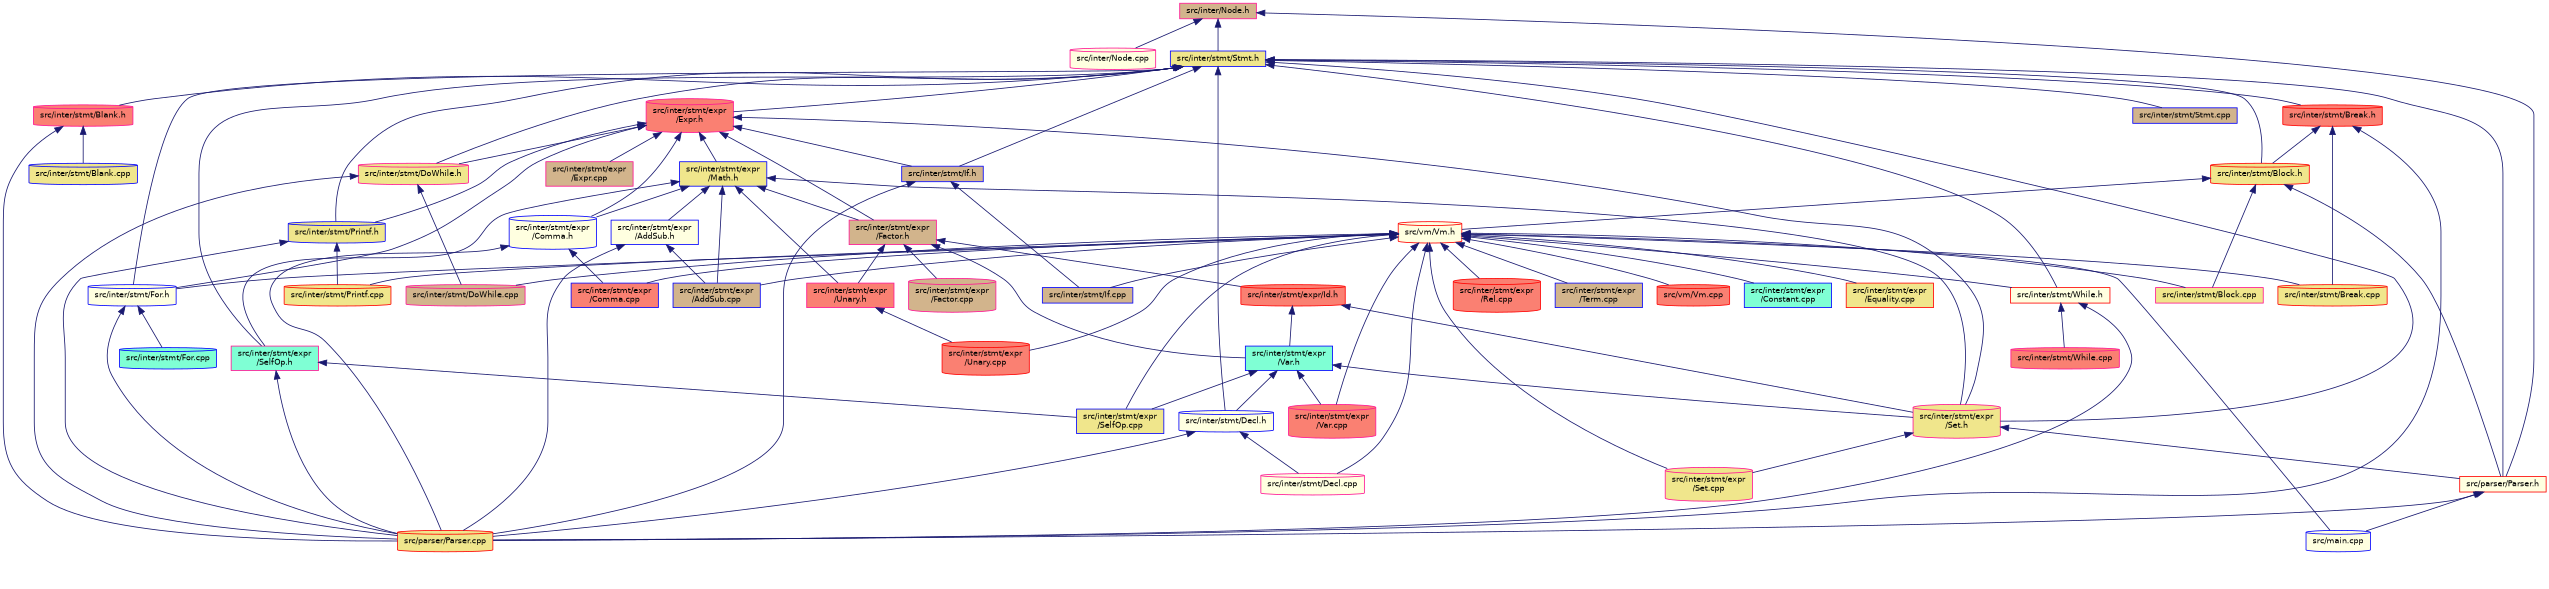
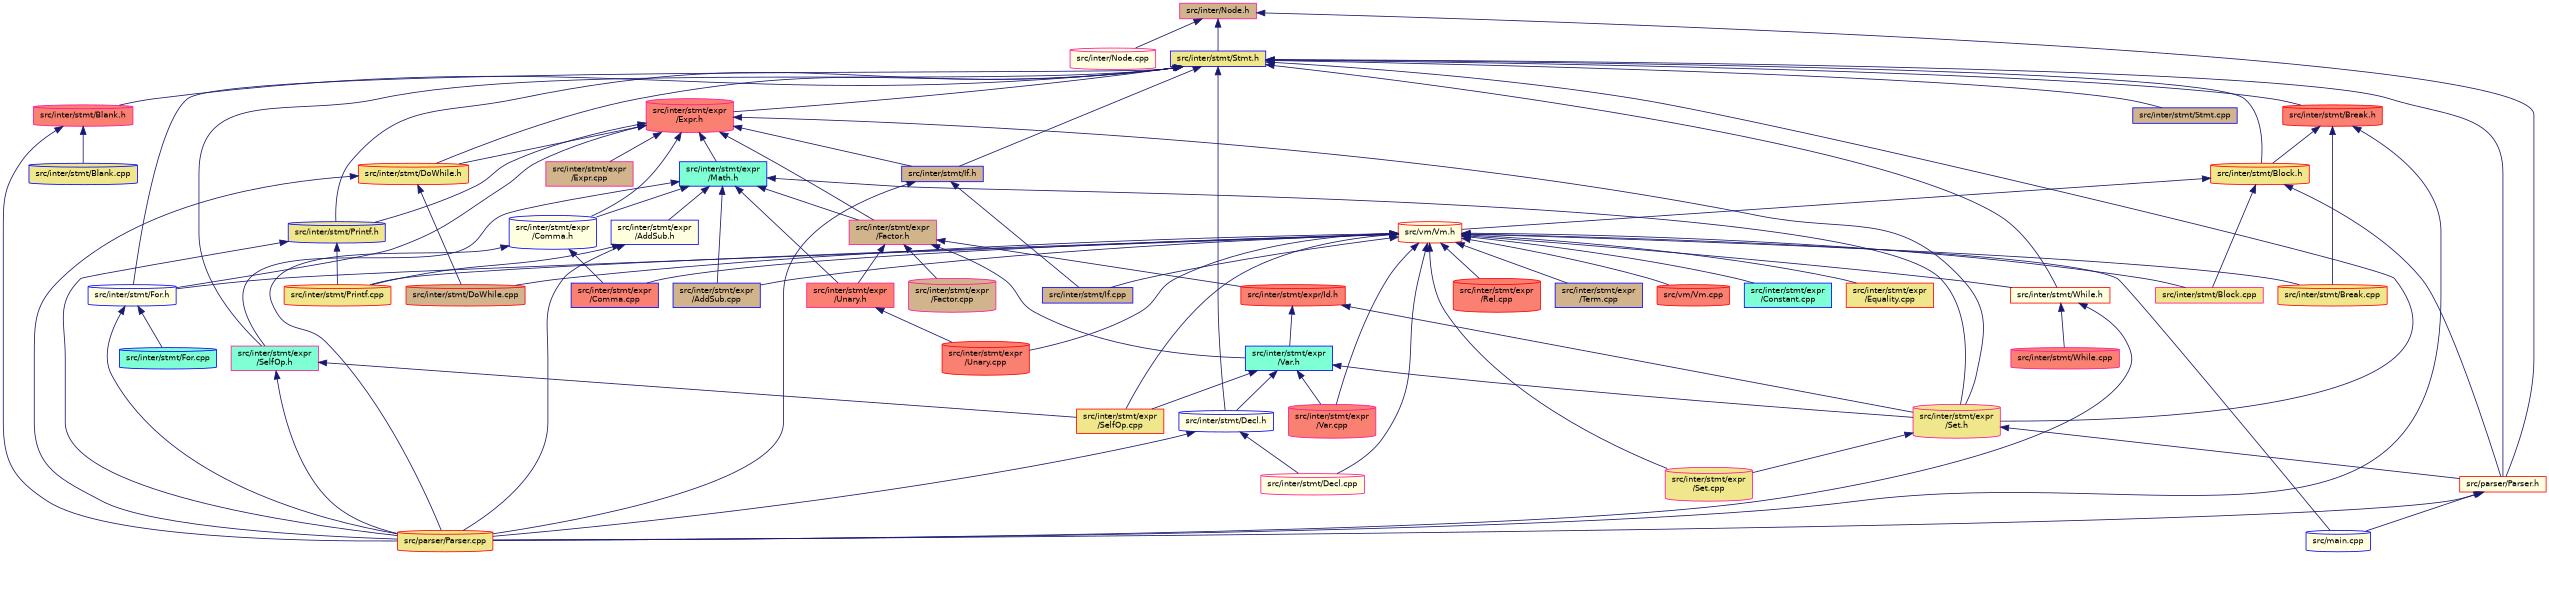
(413, 174) -> (413, 174)
(723, 174) -> (723, 174)
(689, 267) -> (535, 261)
(466, 295) -> (466, 295)
(1120, 421) -> (1120, 421)
